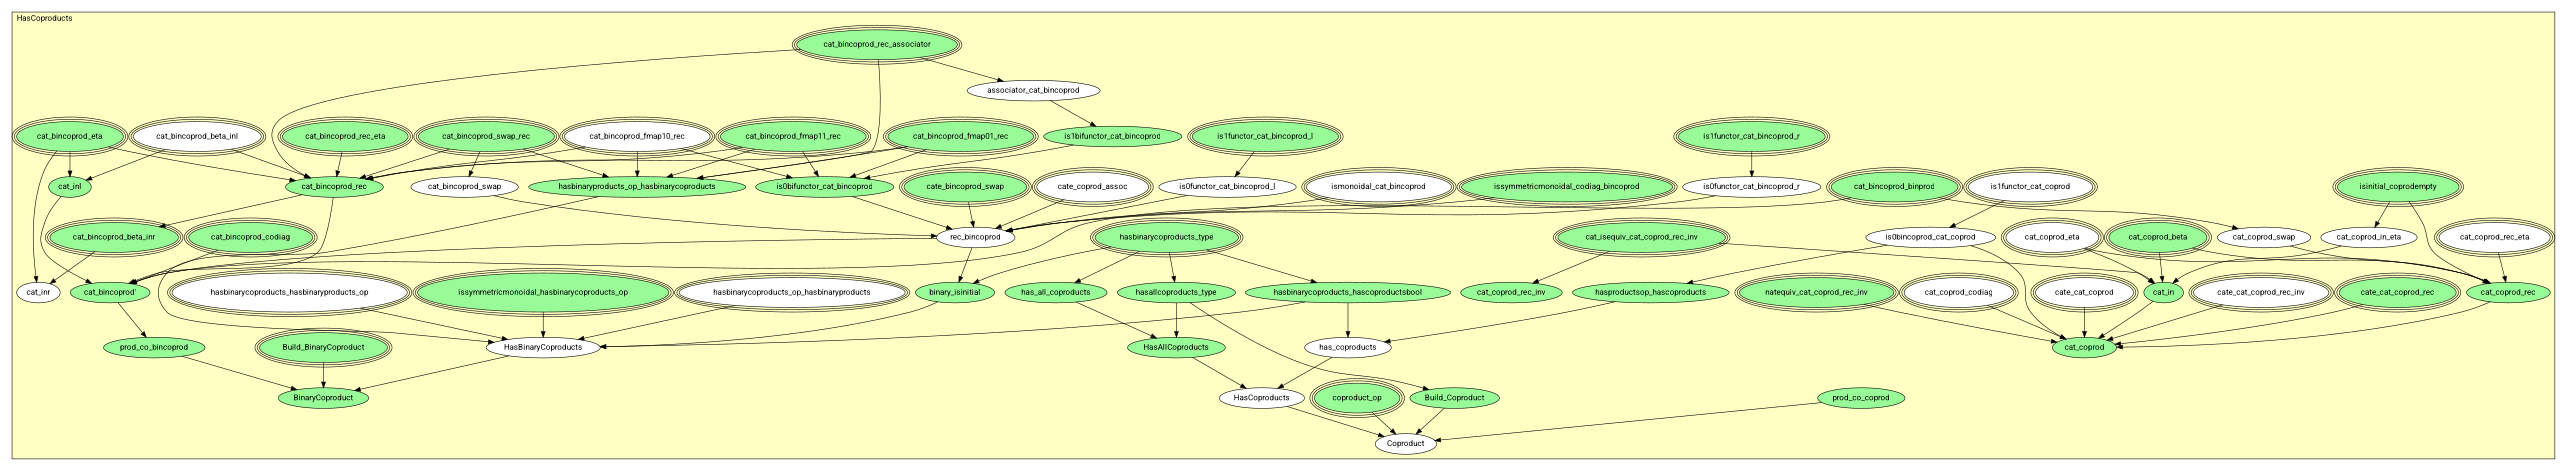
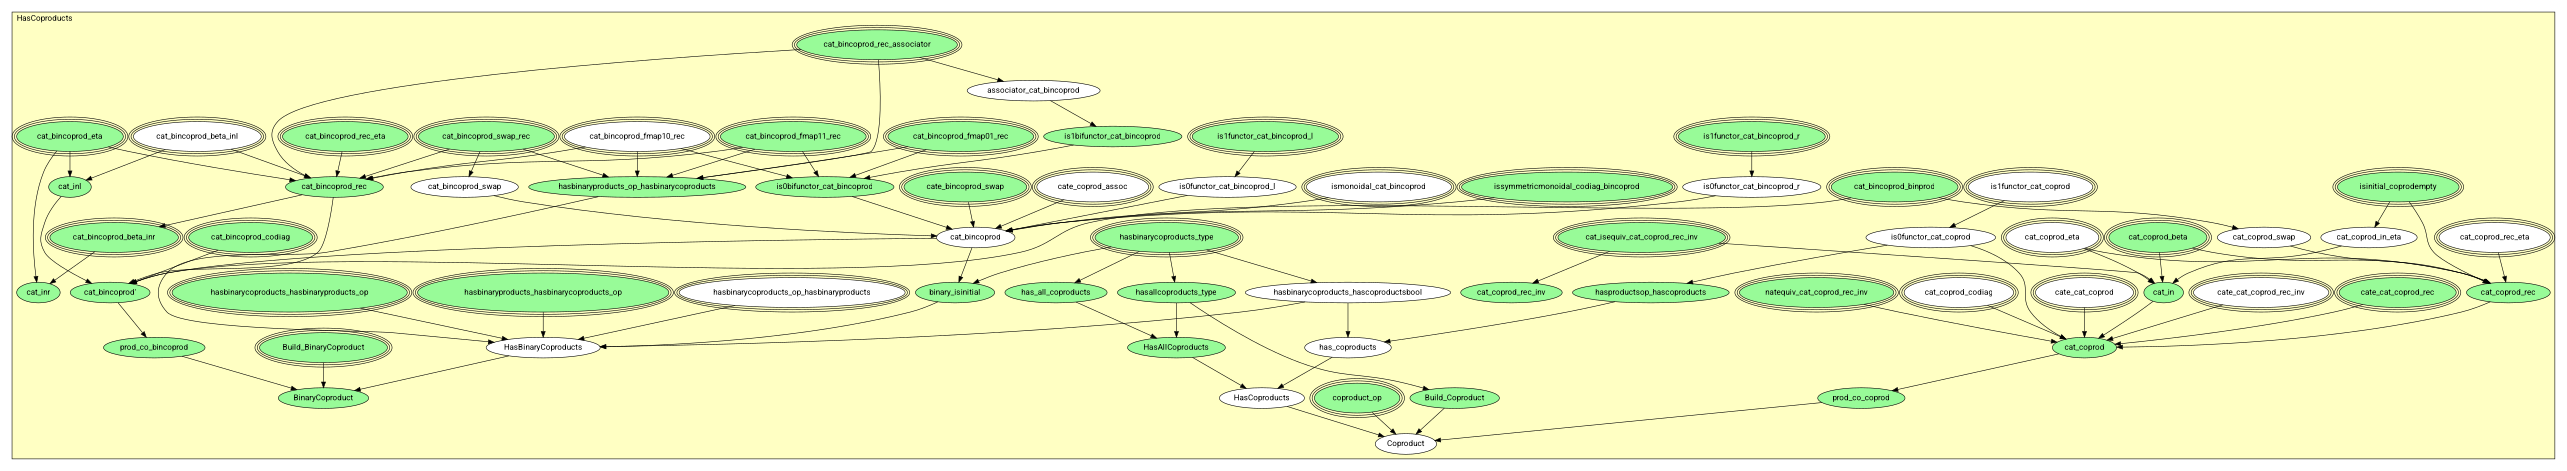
(666, 160) -> none
(976, 237) -> (976, 237)
(1931, 237) -> (1931, 237)
(38, 293) -> (38, 293)
(290, 293) -> (290, 293)
(543, 293) -> (543, 293)
(1348, 293) -> (1348, 293)
none -> (1978, 372)
